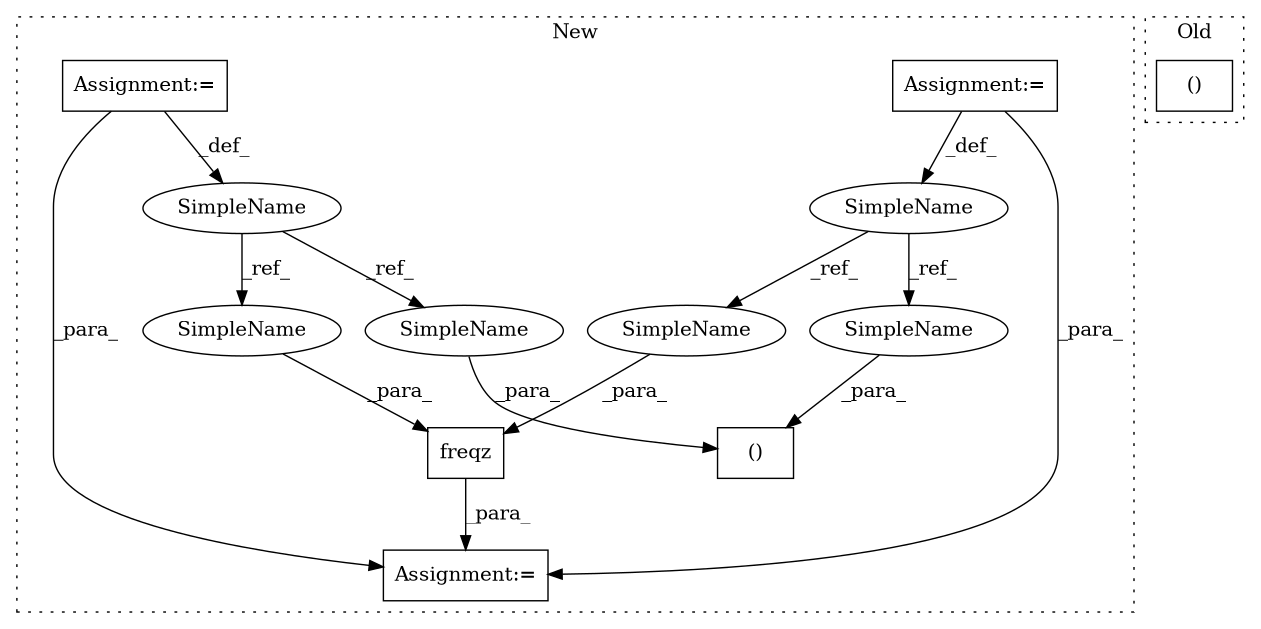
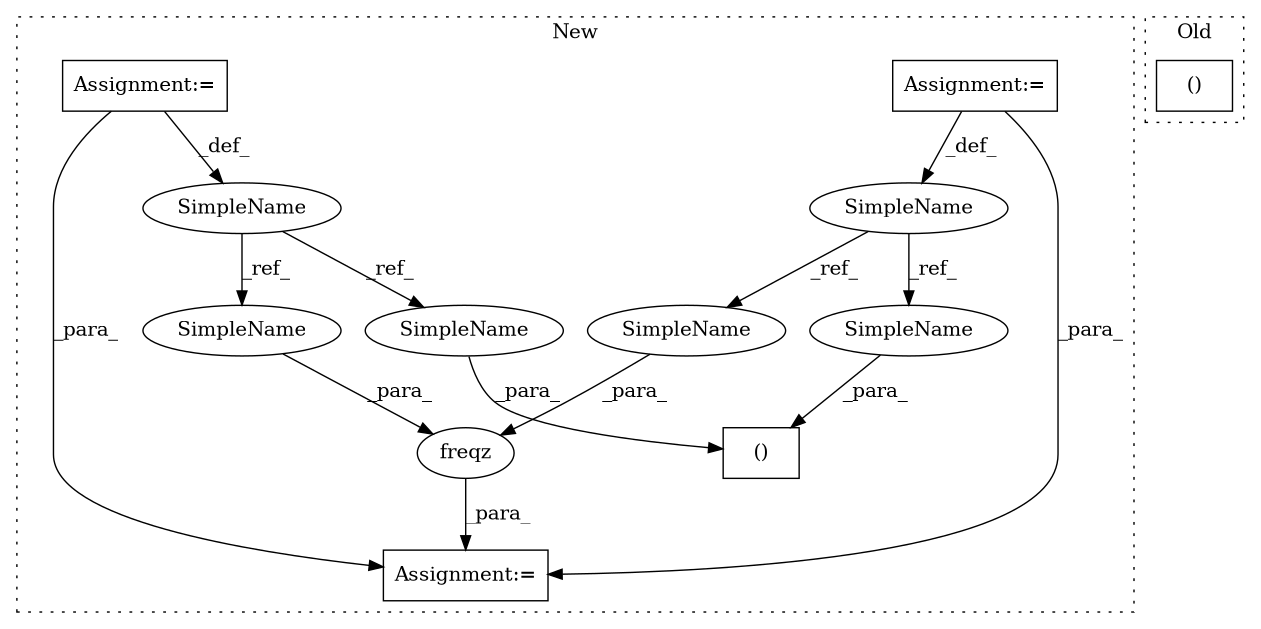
(466, 453) -> (466, 453)
